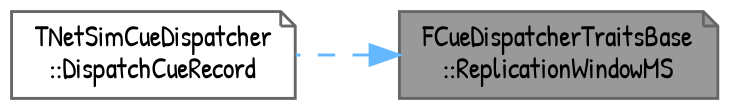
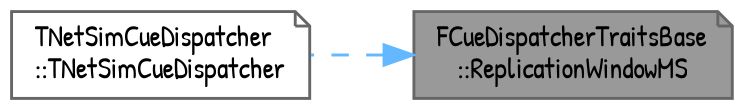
(153, 55) -> (161, 55)
